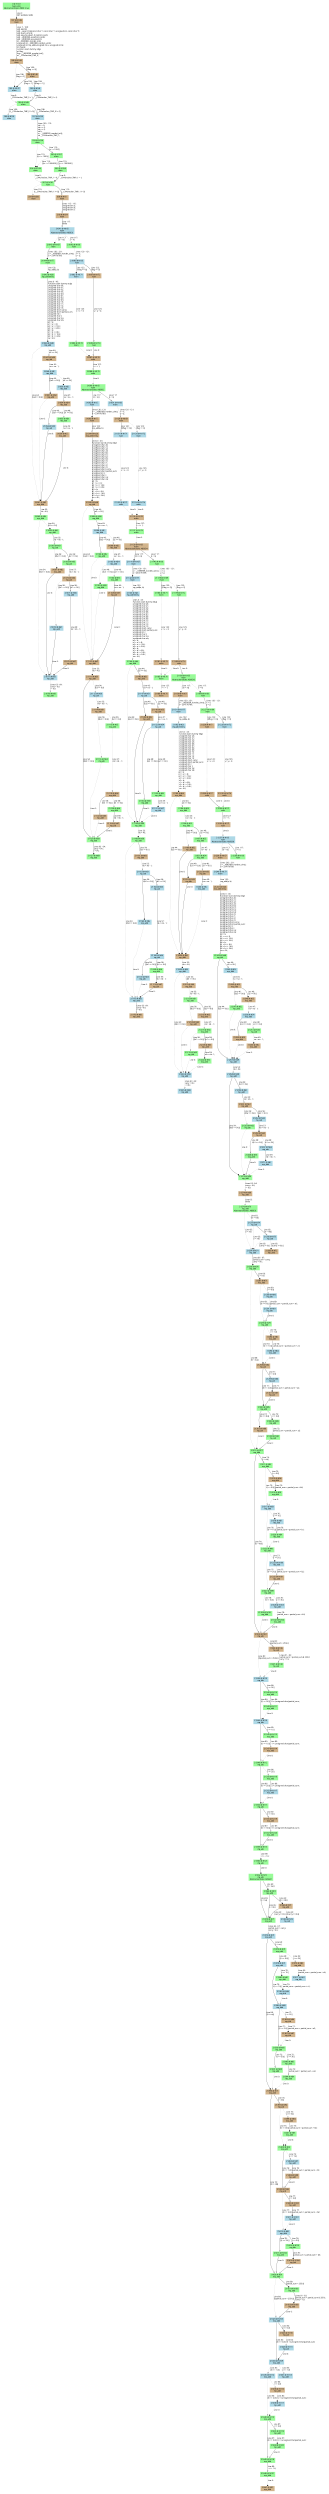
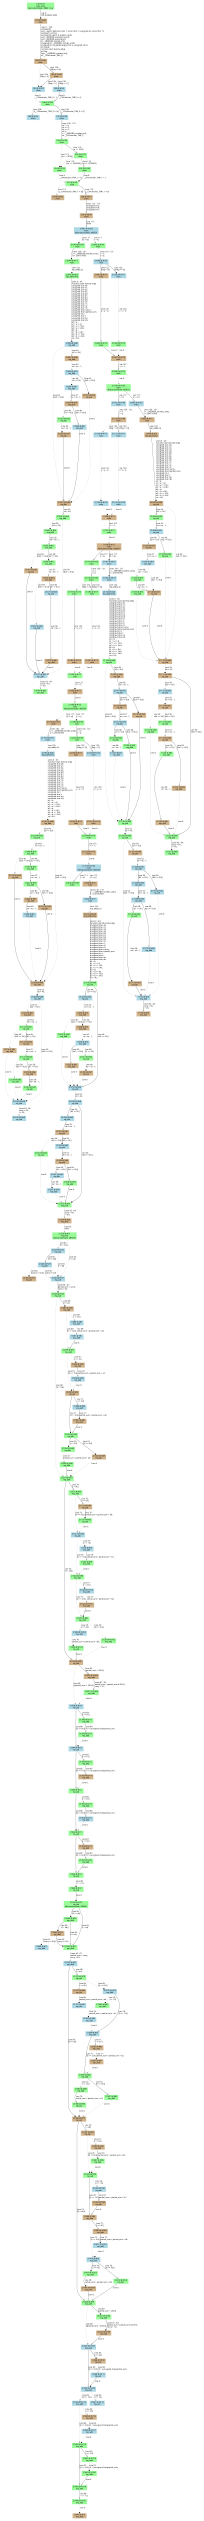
(100, 572) -> (150, 577)
(181, 669) -> (75, 698)
